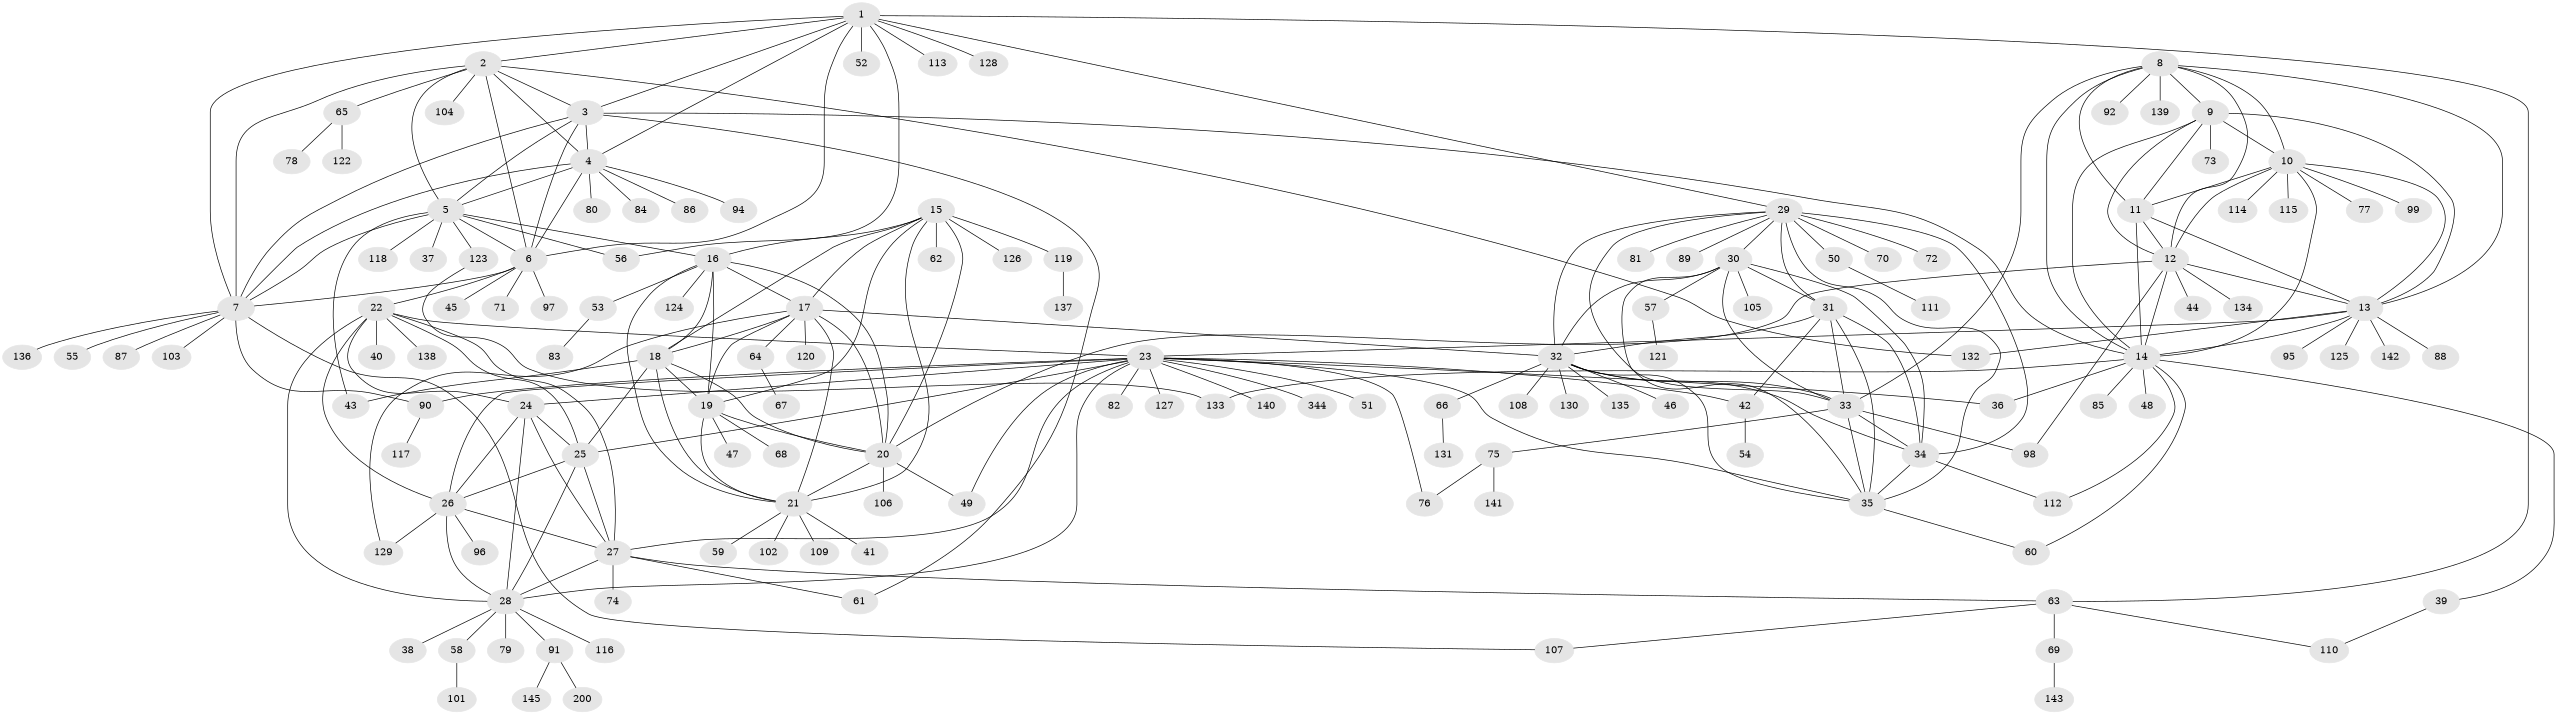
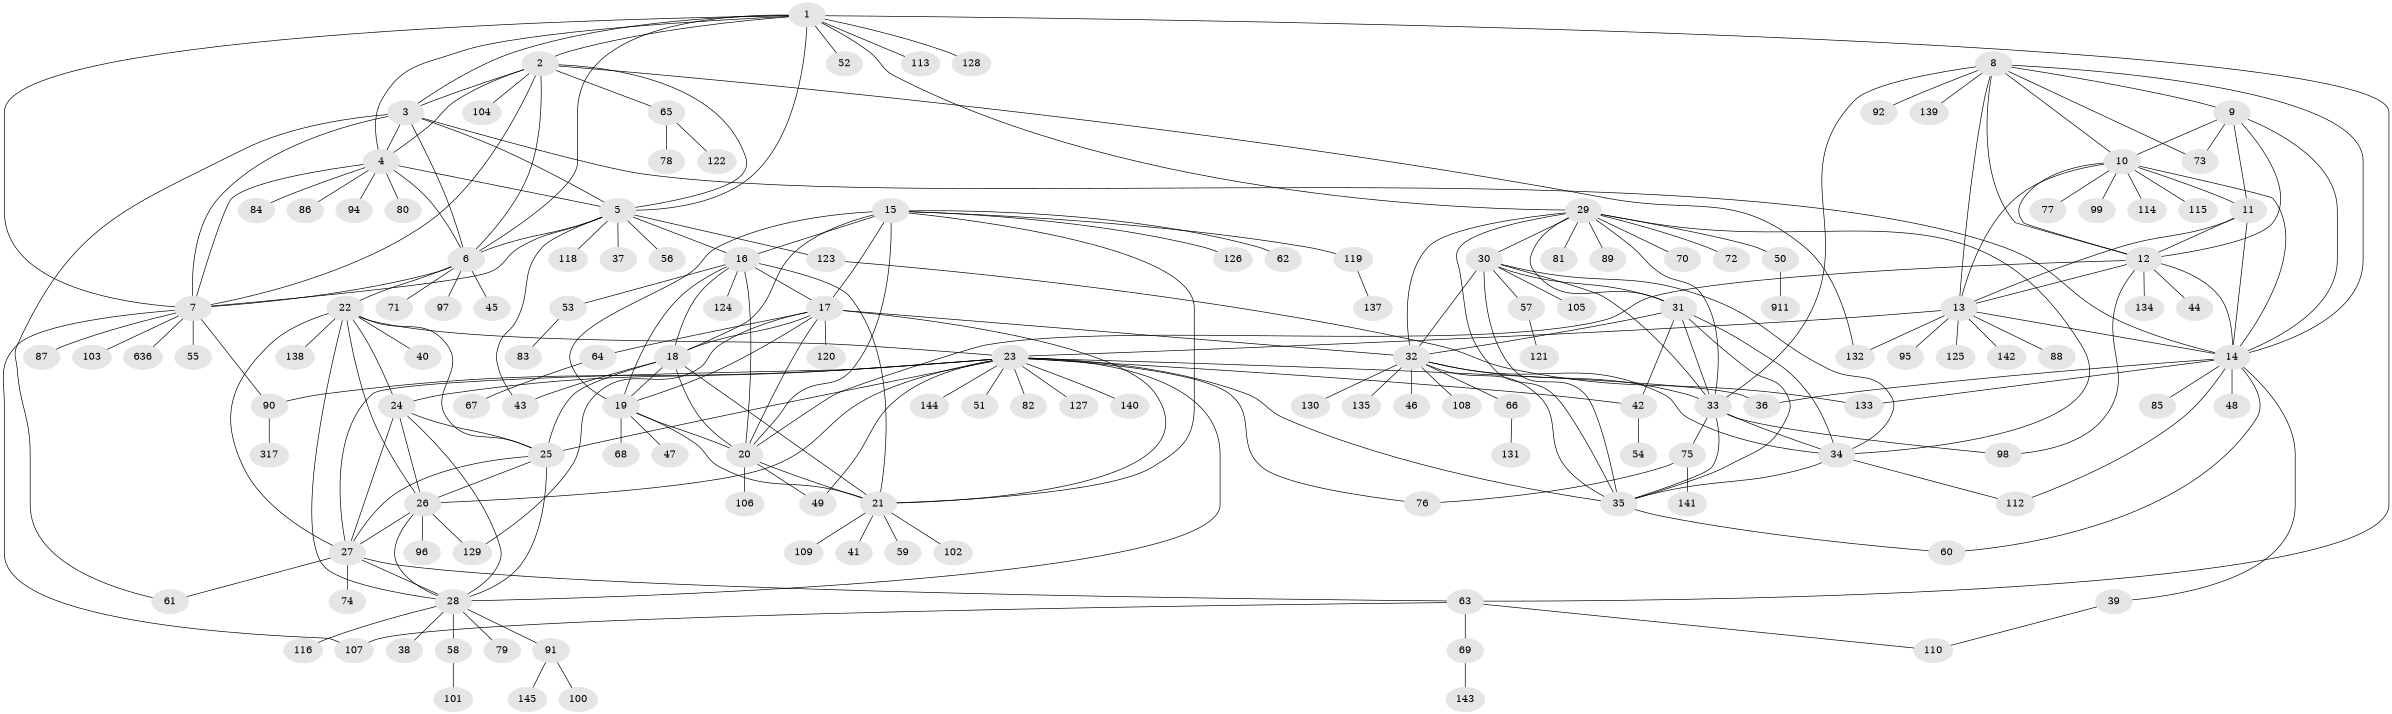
(2080, 124) -> (2097, 113)
(2413, 162) -> none
(860, 228) -> (765, 161)
(1931, 308) -> (1780, 308)
(22, 357) -> (143, 357)
(1317, 406) -> (929, 406)
(401, 455) -> (269, 455)
(582, 700) -> (578, 700)
